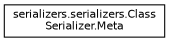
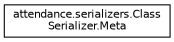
(84, 21) -> (87, 21)
